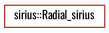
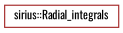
(55, 16) -> (62, 16)
